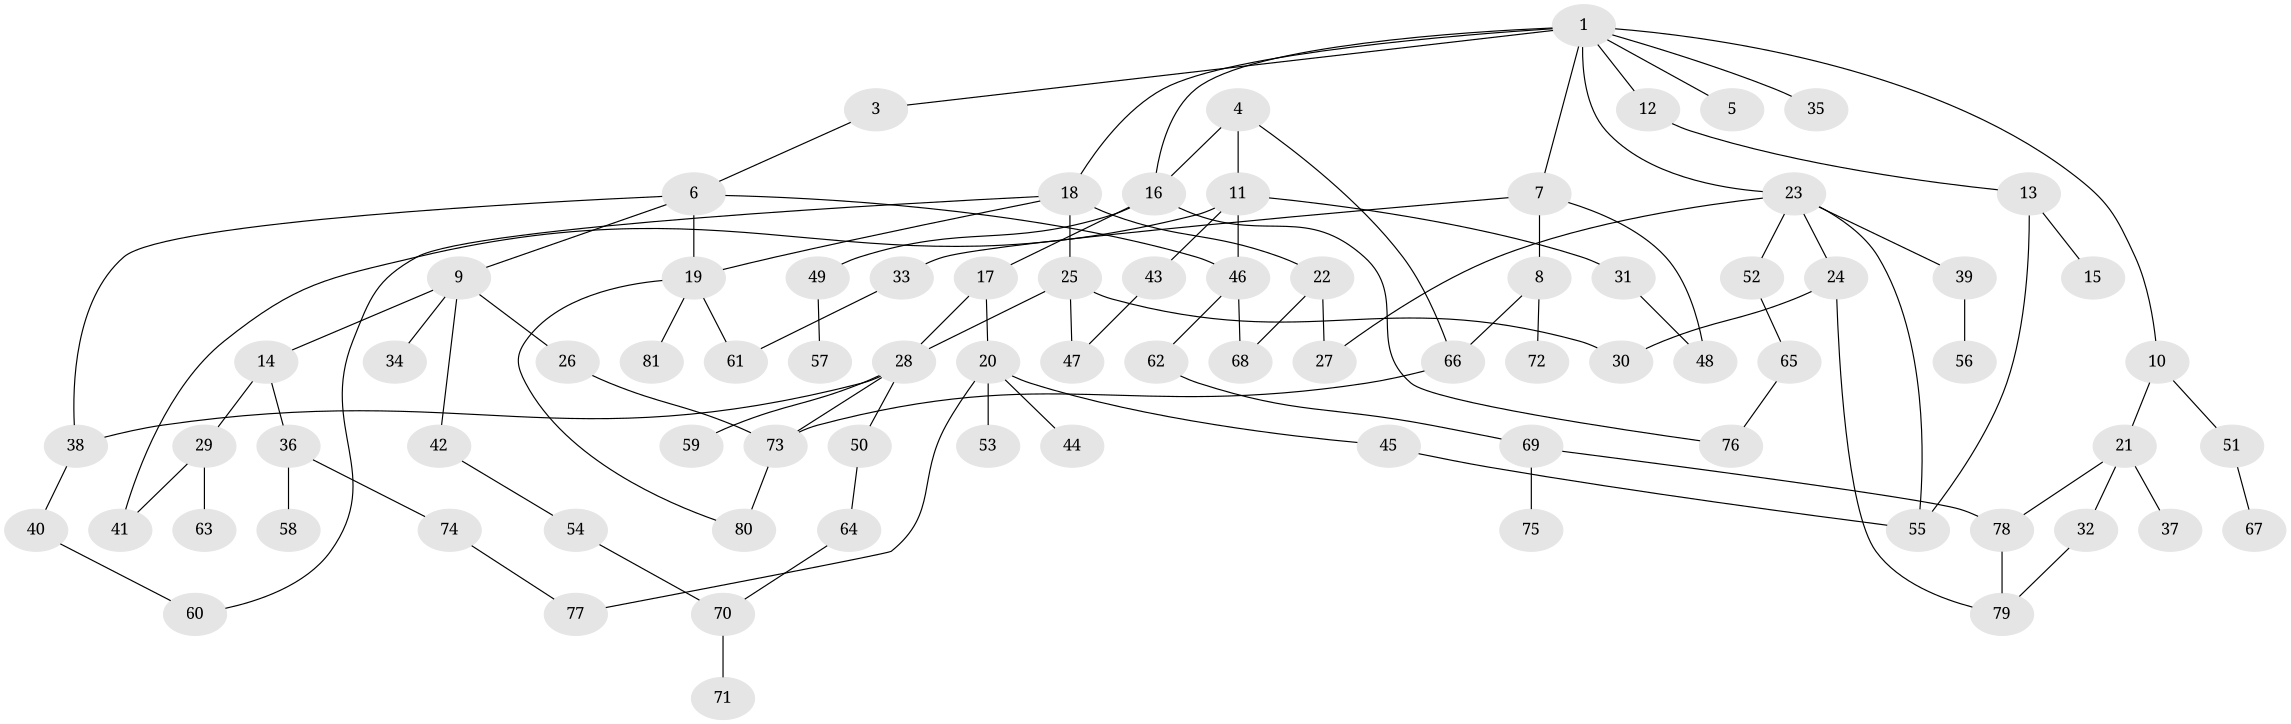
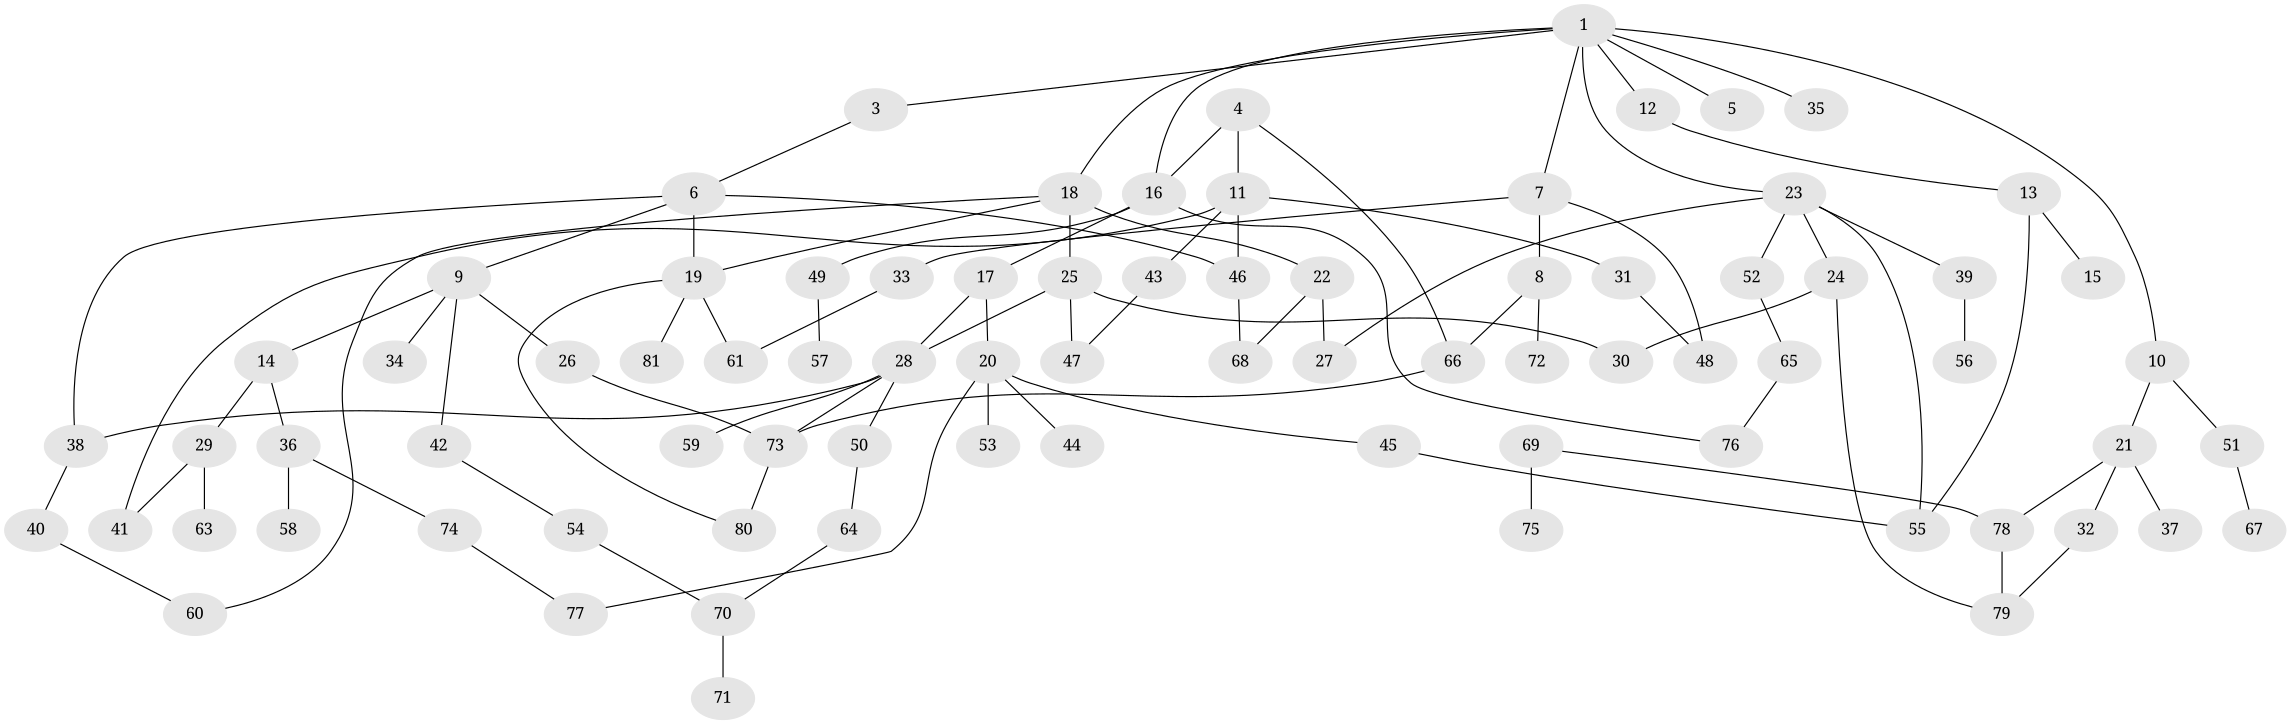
(1156, 362) -> none
